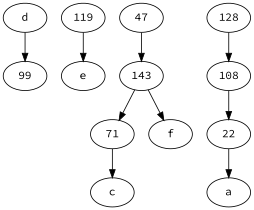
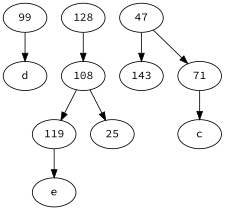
(25, 43) -> (25, 43)
none -> (71, 101)
(129, 101) -> (168, 44)
(171, 134) -> none
(229, 134) -> (112, 134)
(229, 192) -> none
